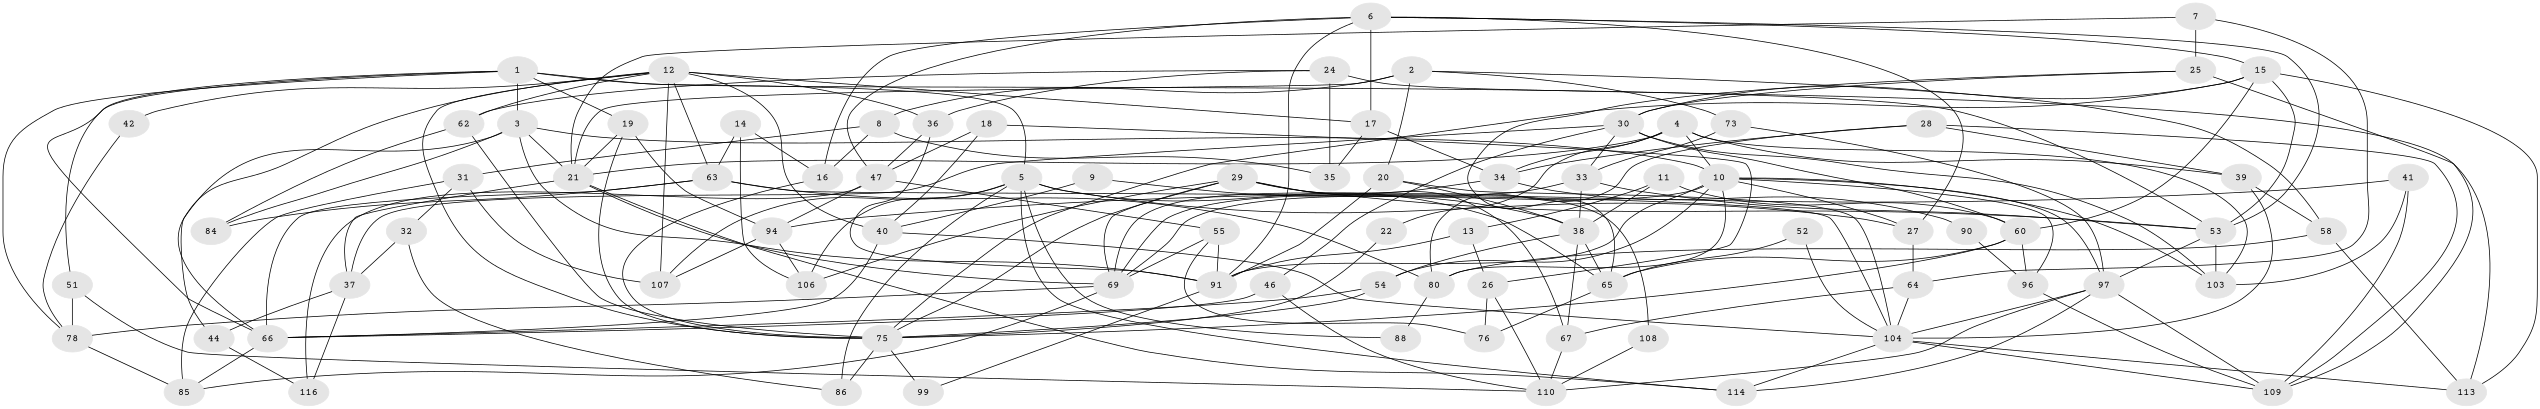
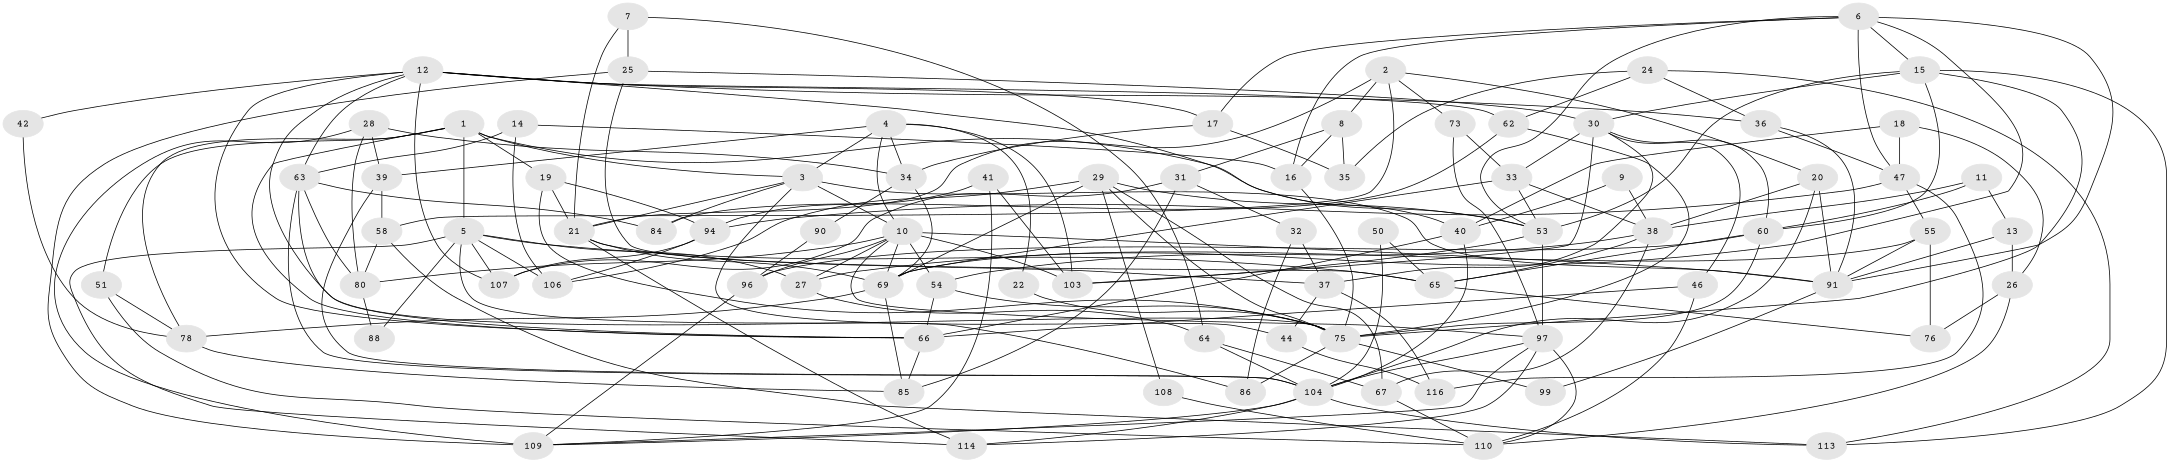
(1129, 163) -> (853, 145)
(1803, 231) -> (1378, 231)
